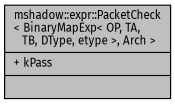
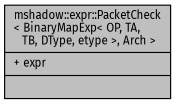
(33, 63) -> (30, 63)
